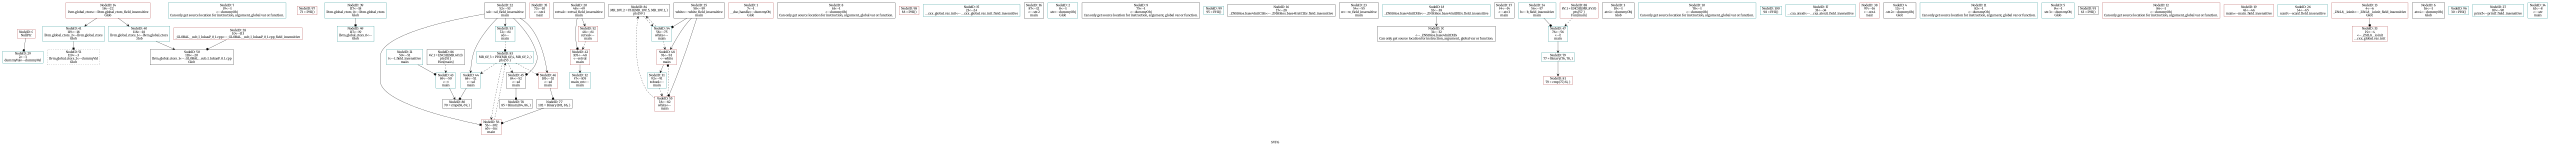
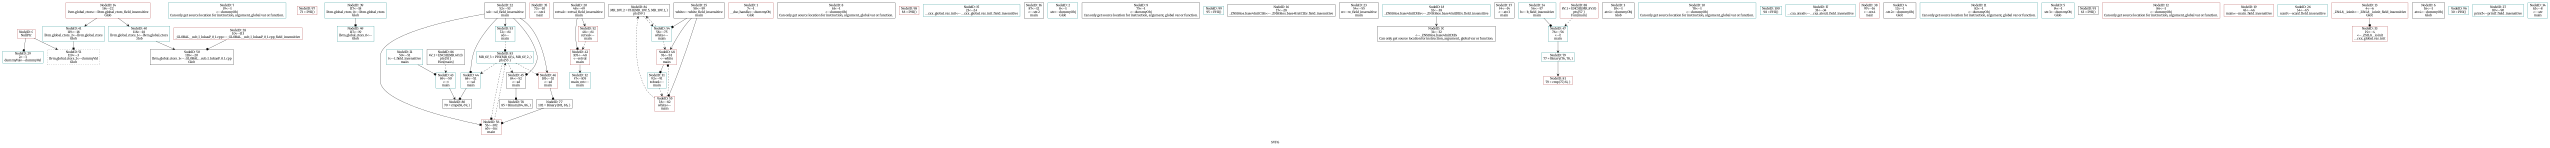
(479, 42) -> (479, 42)
none -> (45, 43)
(662, 68) -> (662, 68)
(497, 90) -> (497, 90)
